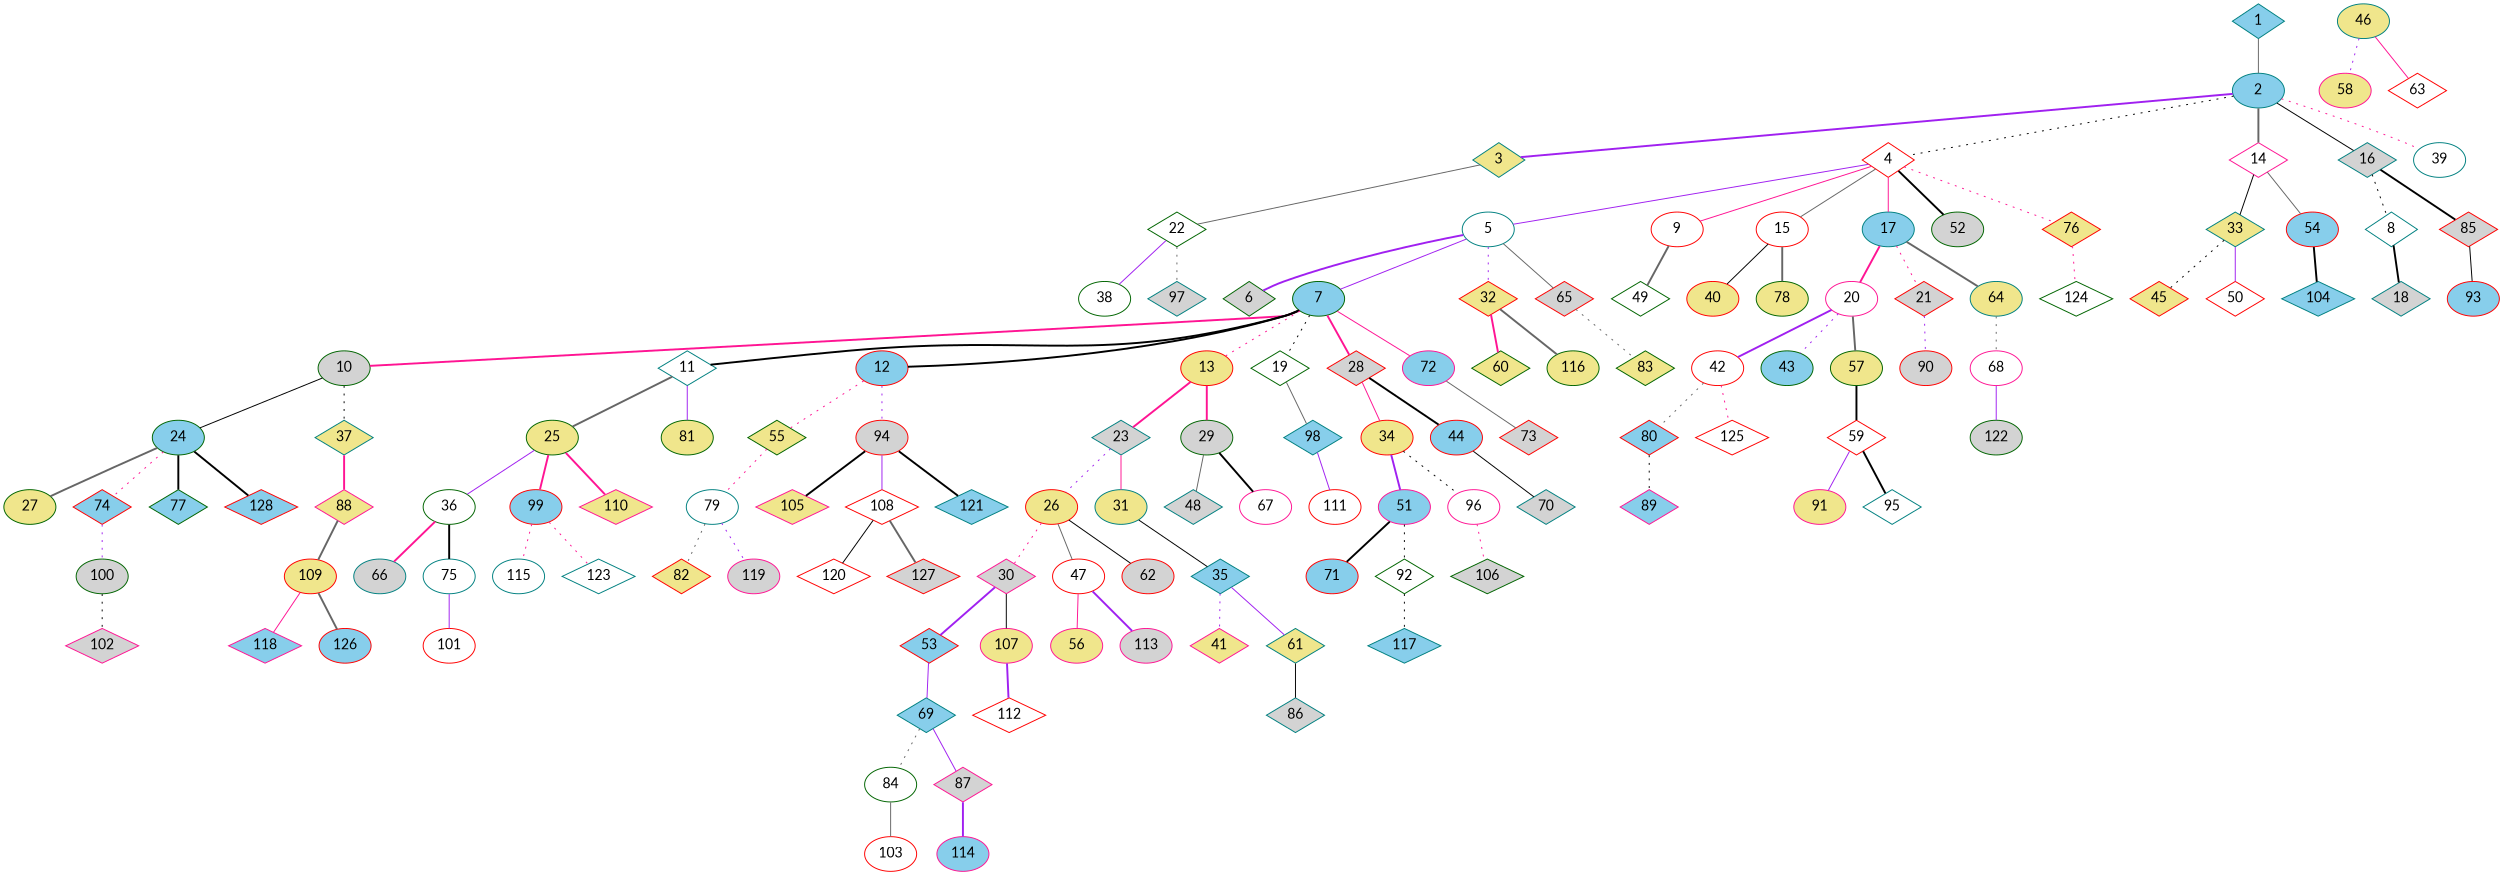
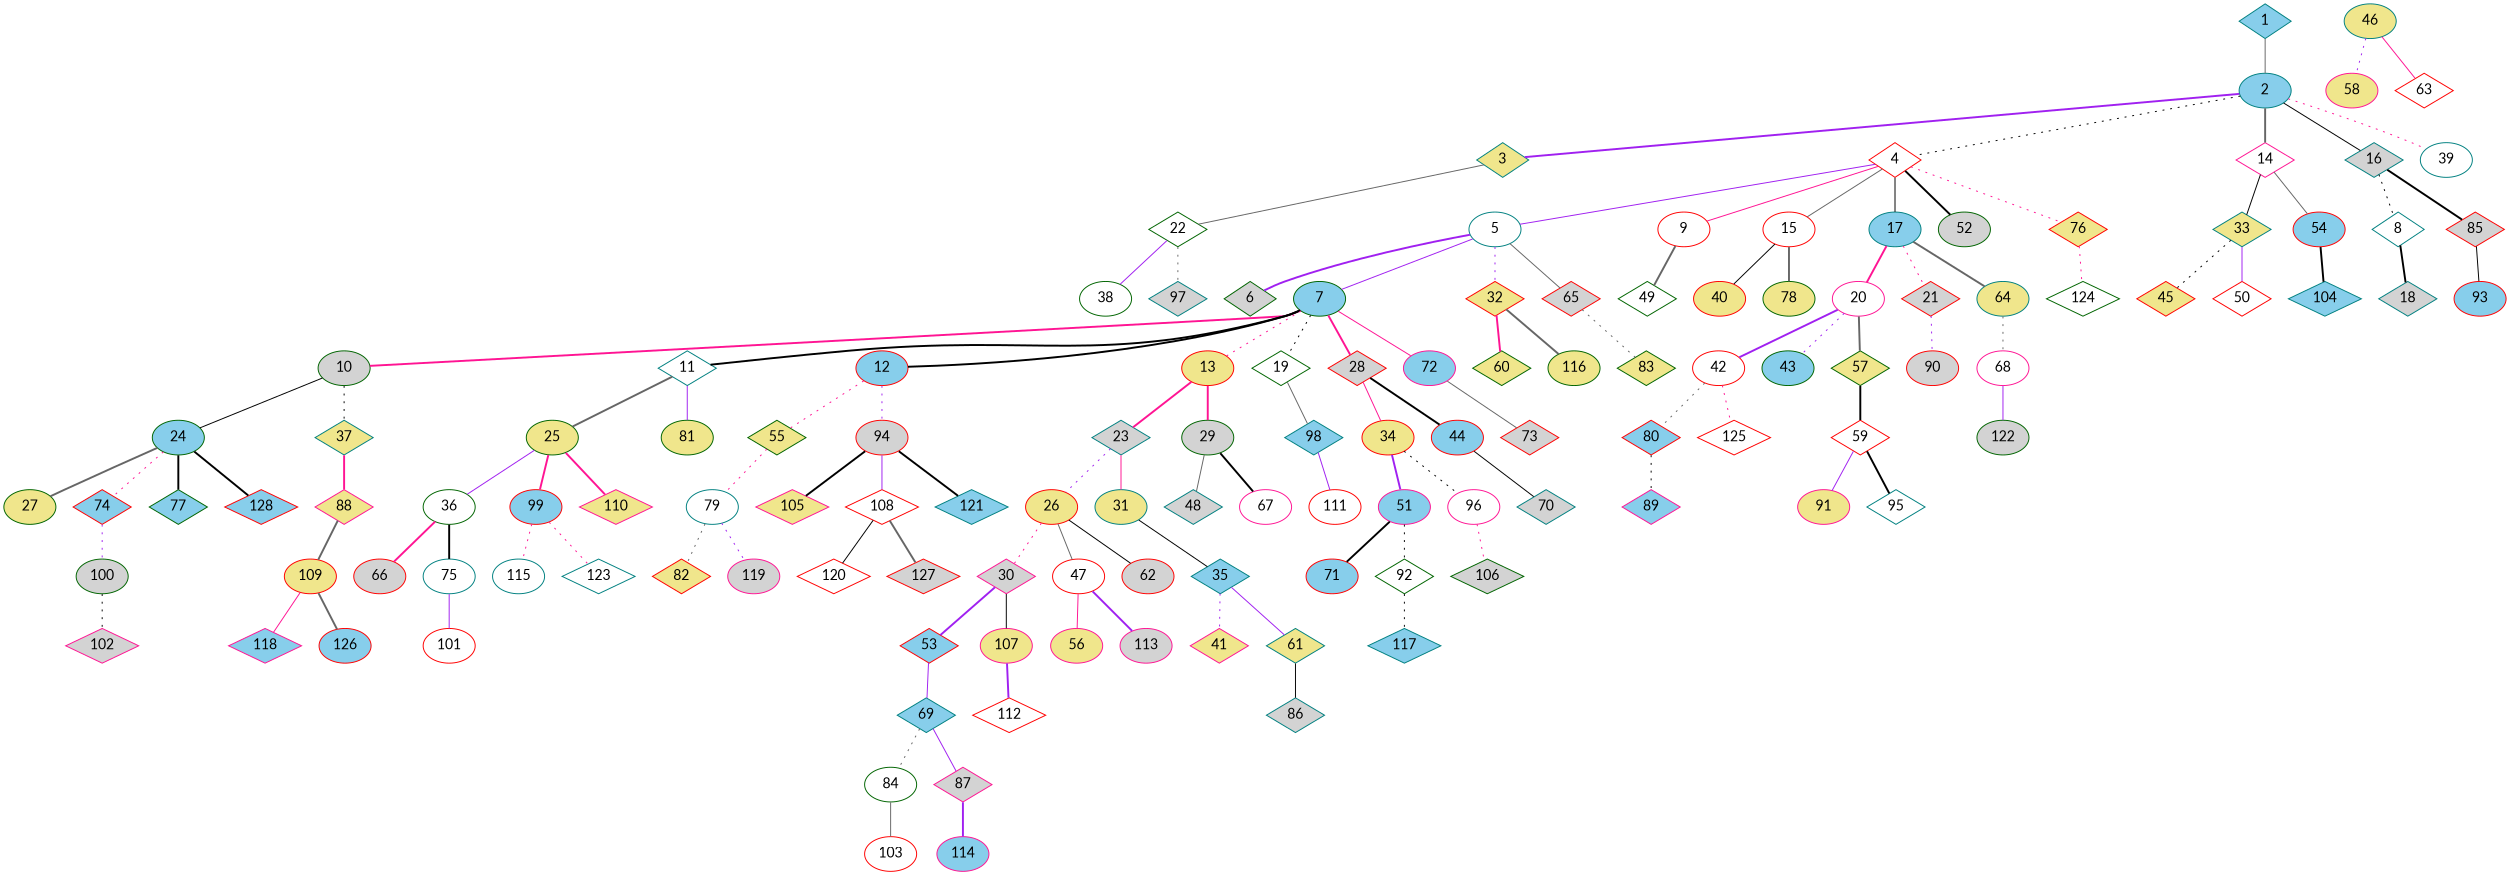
(1888, 195) -> (1895, 195)
(1856, 368) -> (1860, 368)
(380, 576) -> (380, 576)
